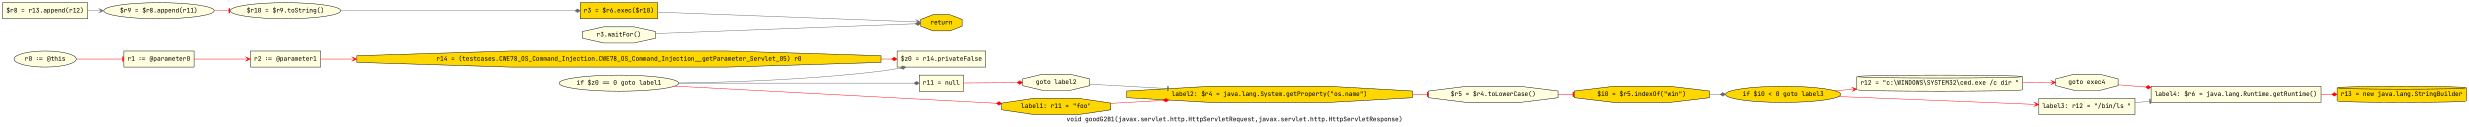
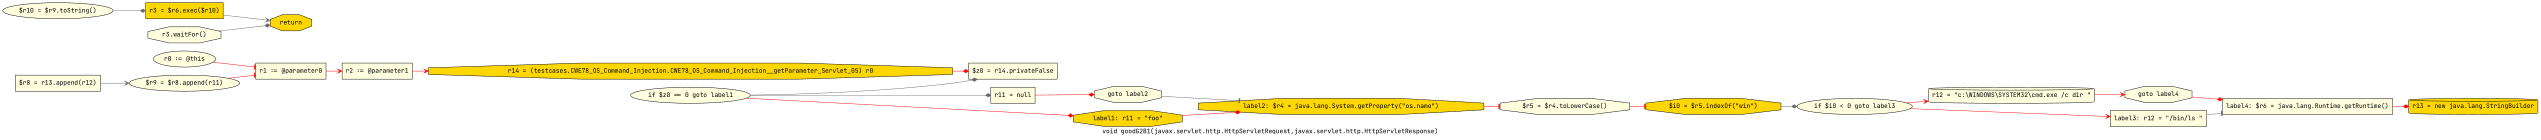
(221, 11) -> (241, 77)
(2087, 82) -> (2158, 94)
(1783, 94) -> (1855, 106)
